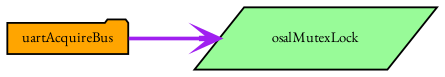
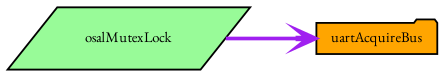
(165, 38) -> (262, 38)
